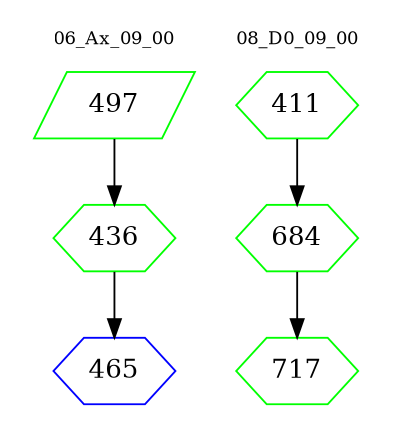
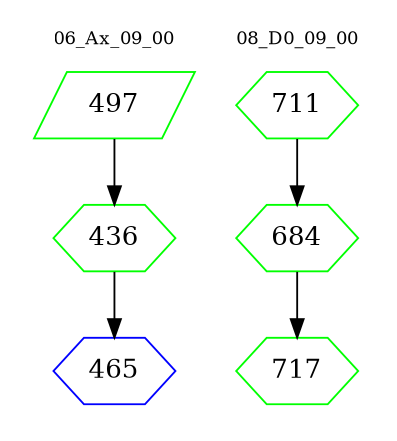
(297, 105) -> (297, 105)
